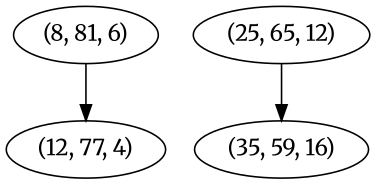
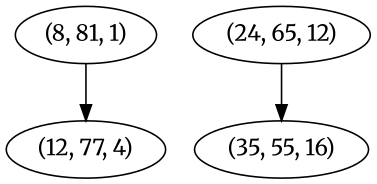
(86, 35) -> (86, 35)
(282, 35) -> (282, 35)
(282, 149) -> (282, 149)
